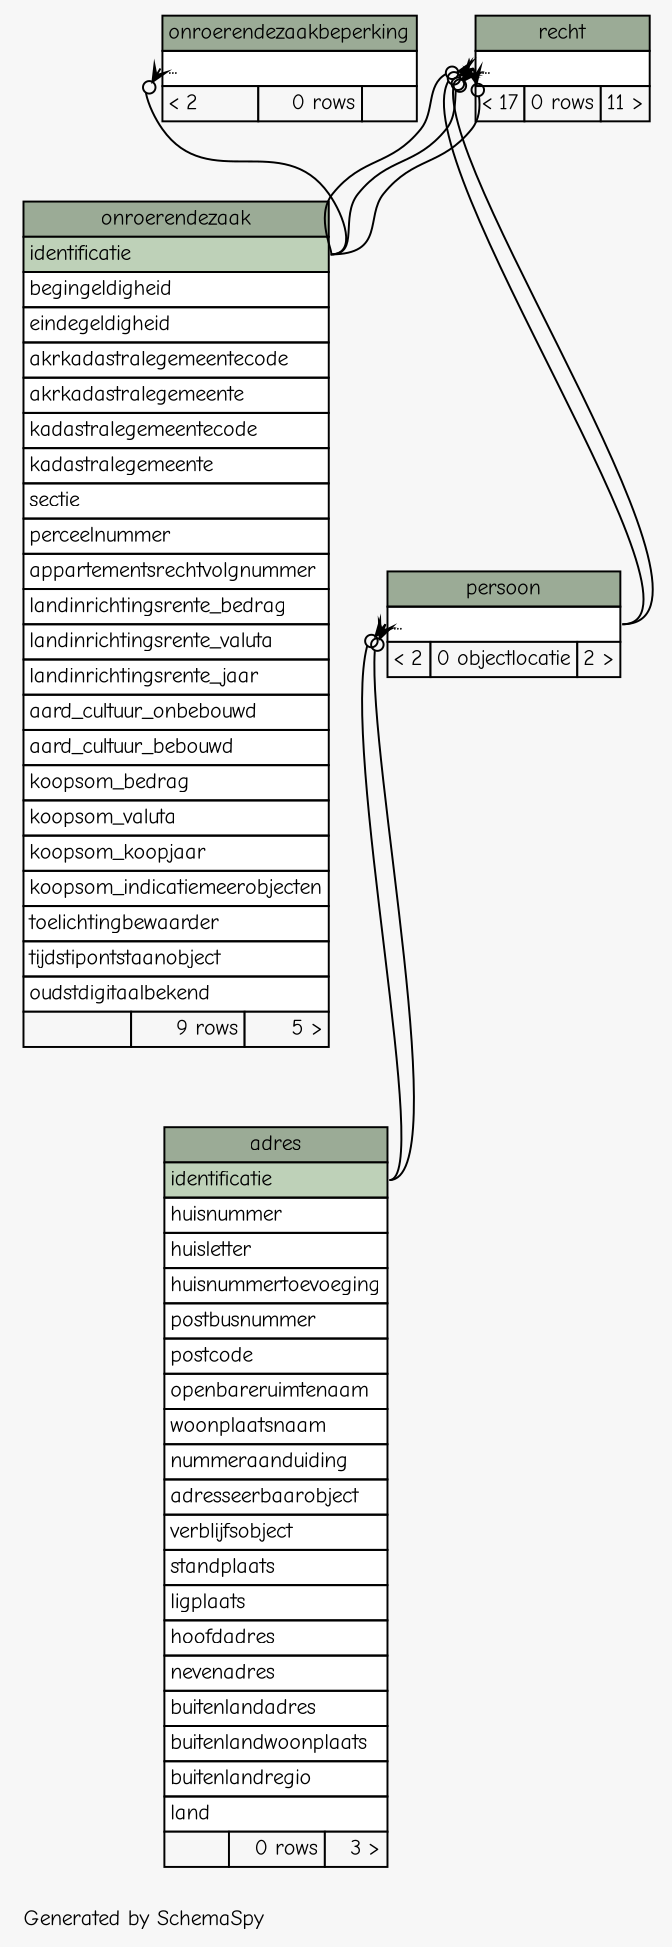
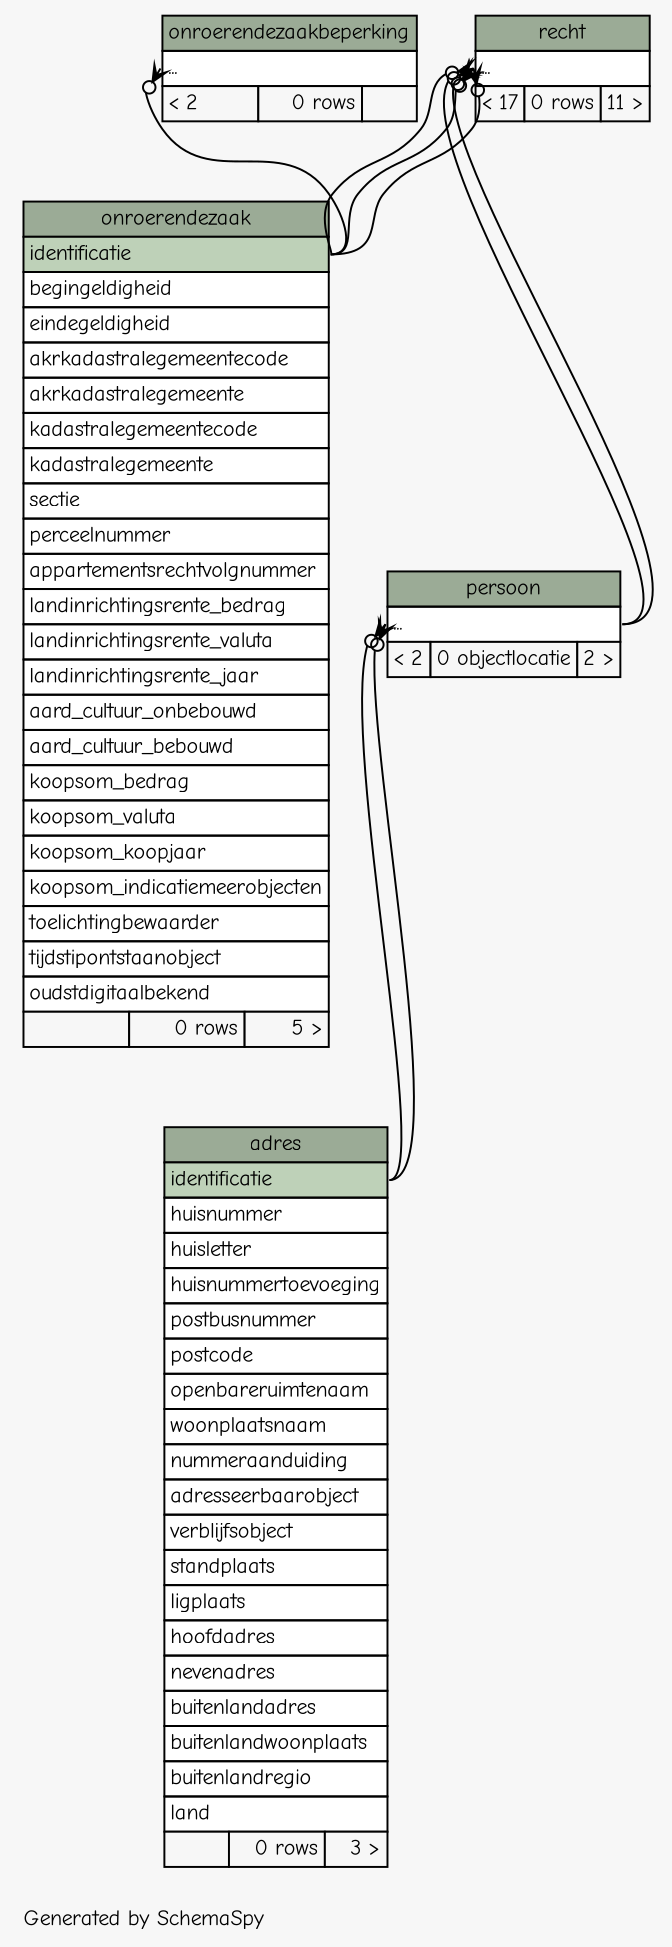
(207, 1028) -> (206, 1028)
